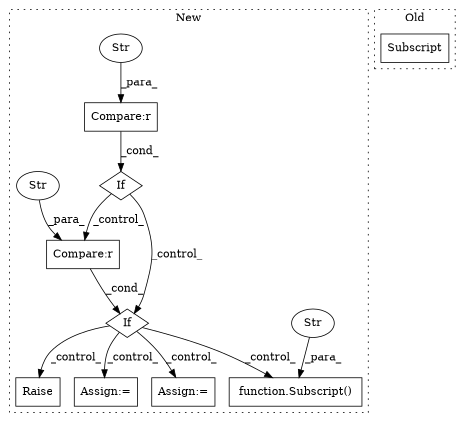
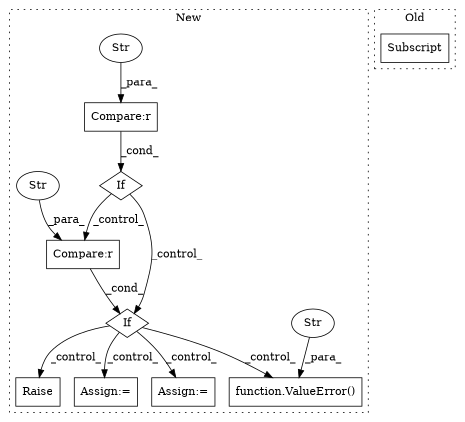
(296, 392) -> (296, 392)
